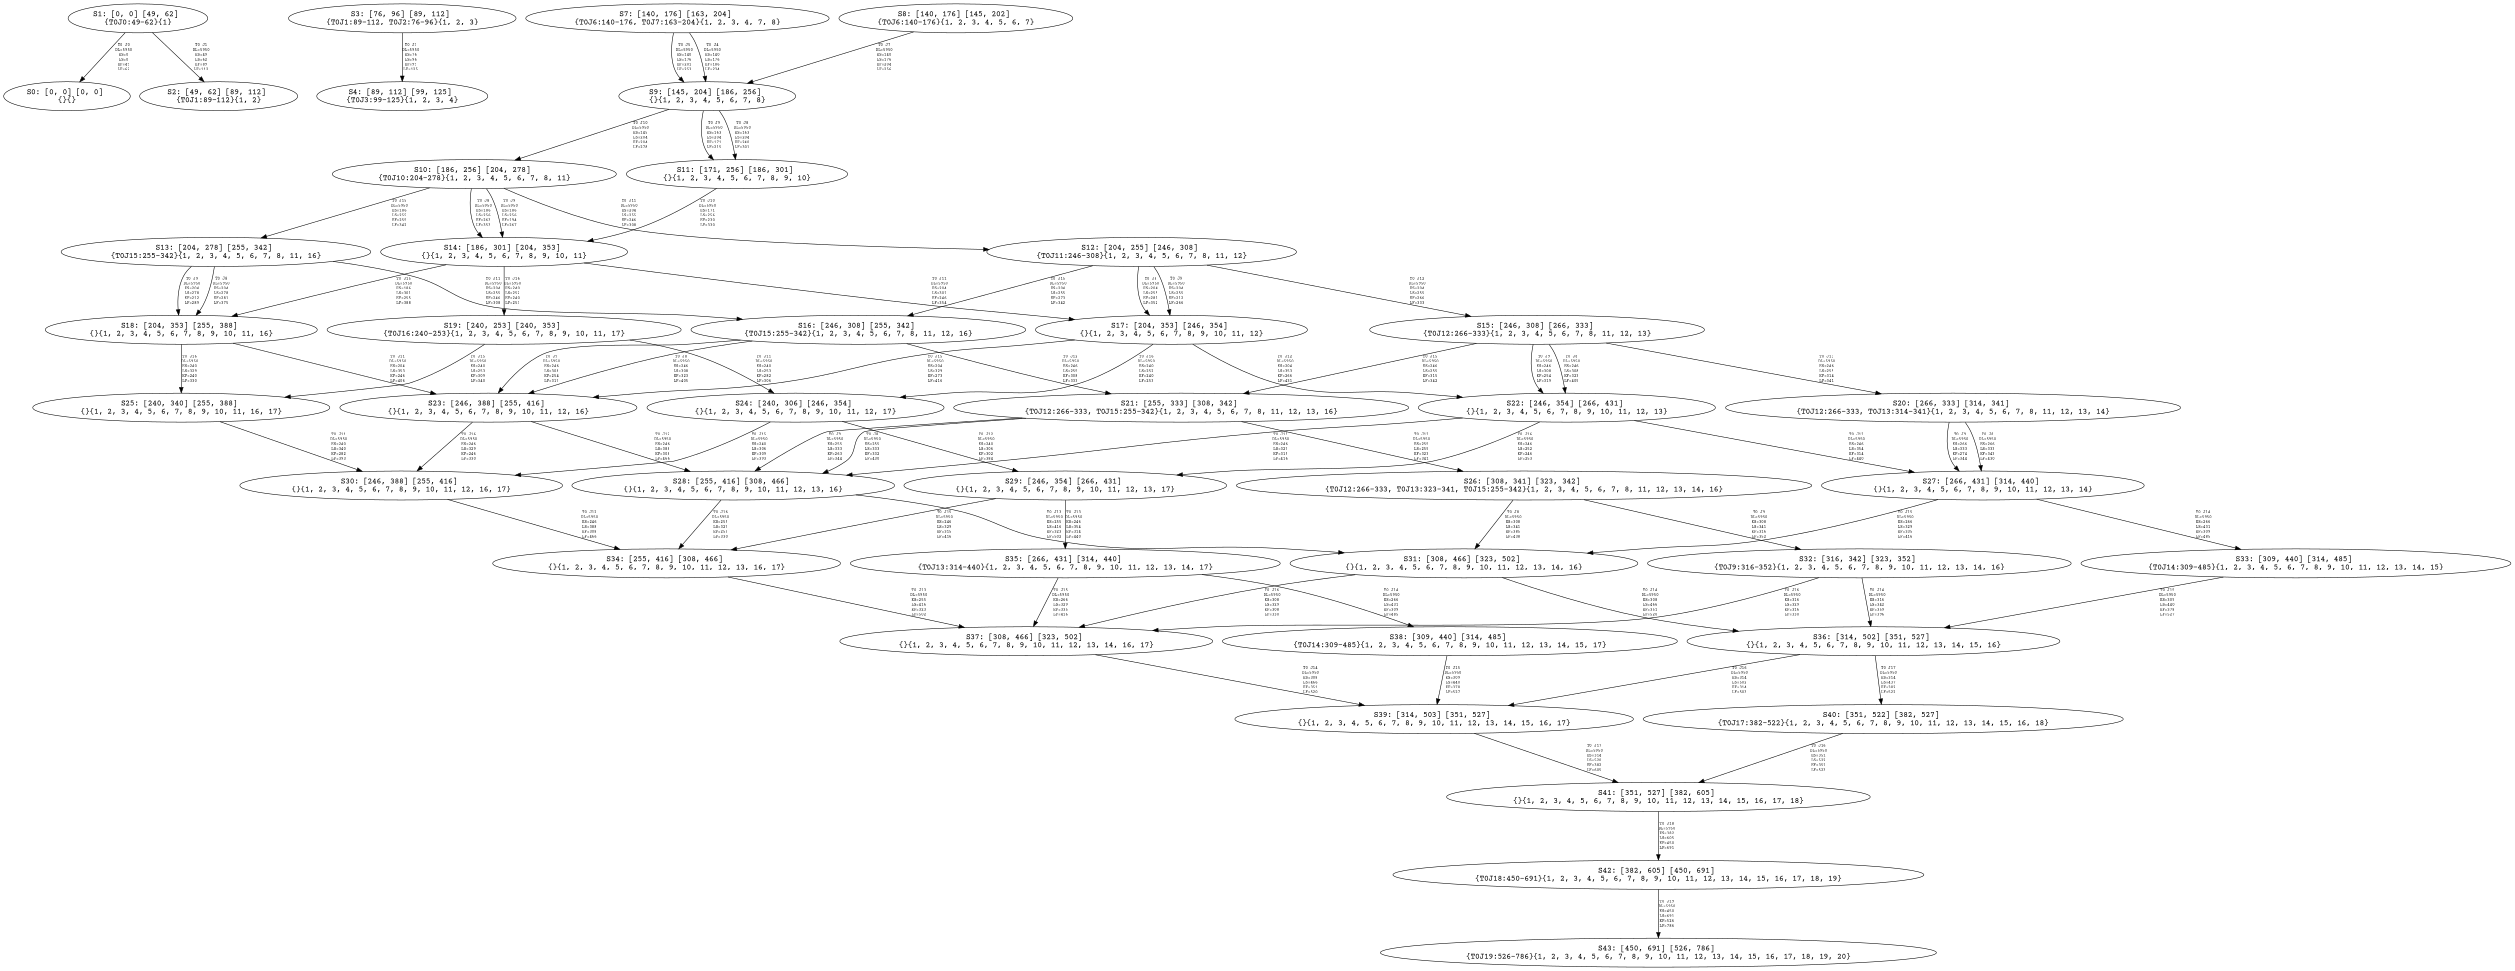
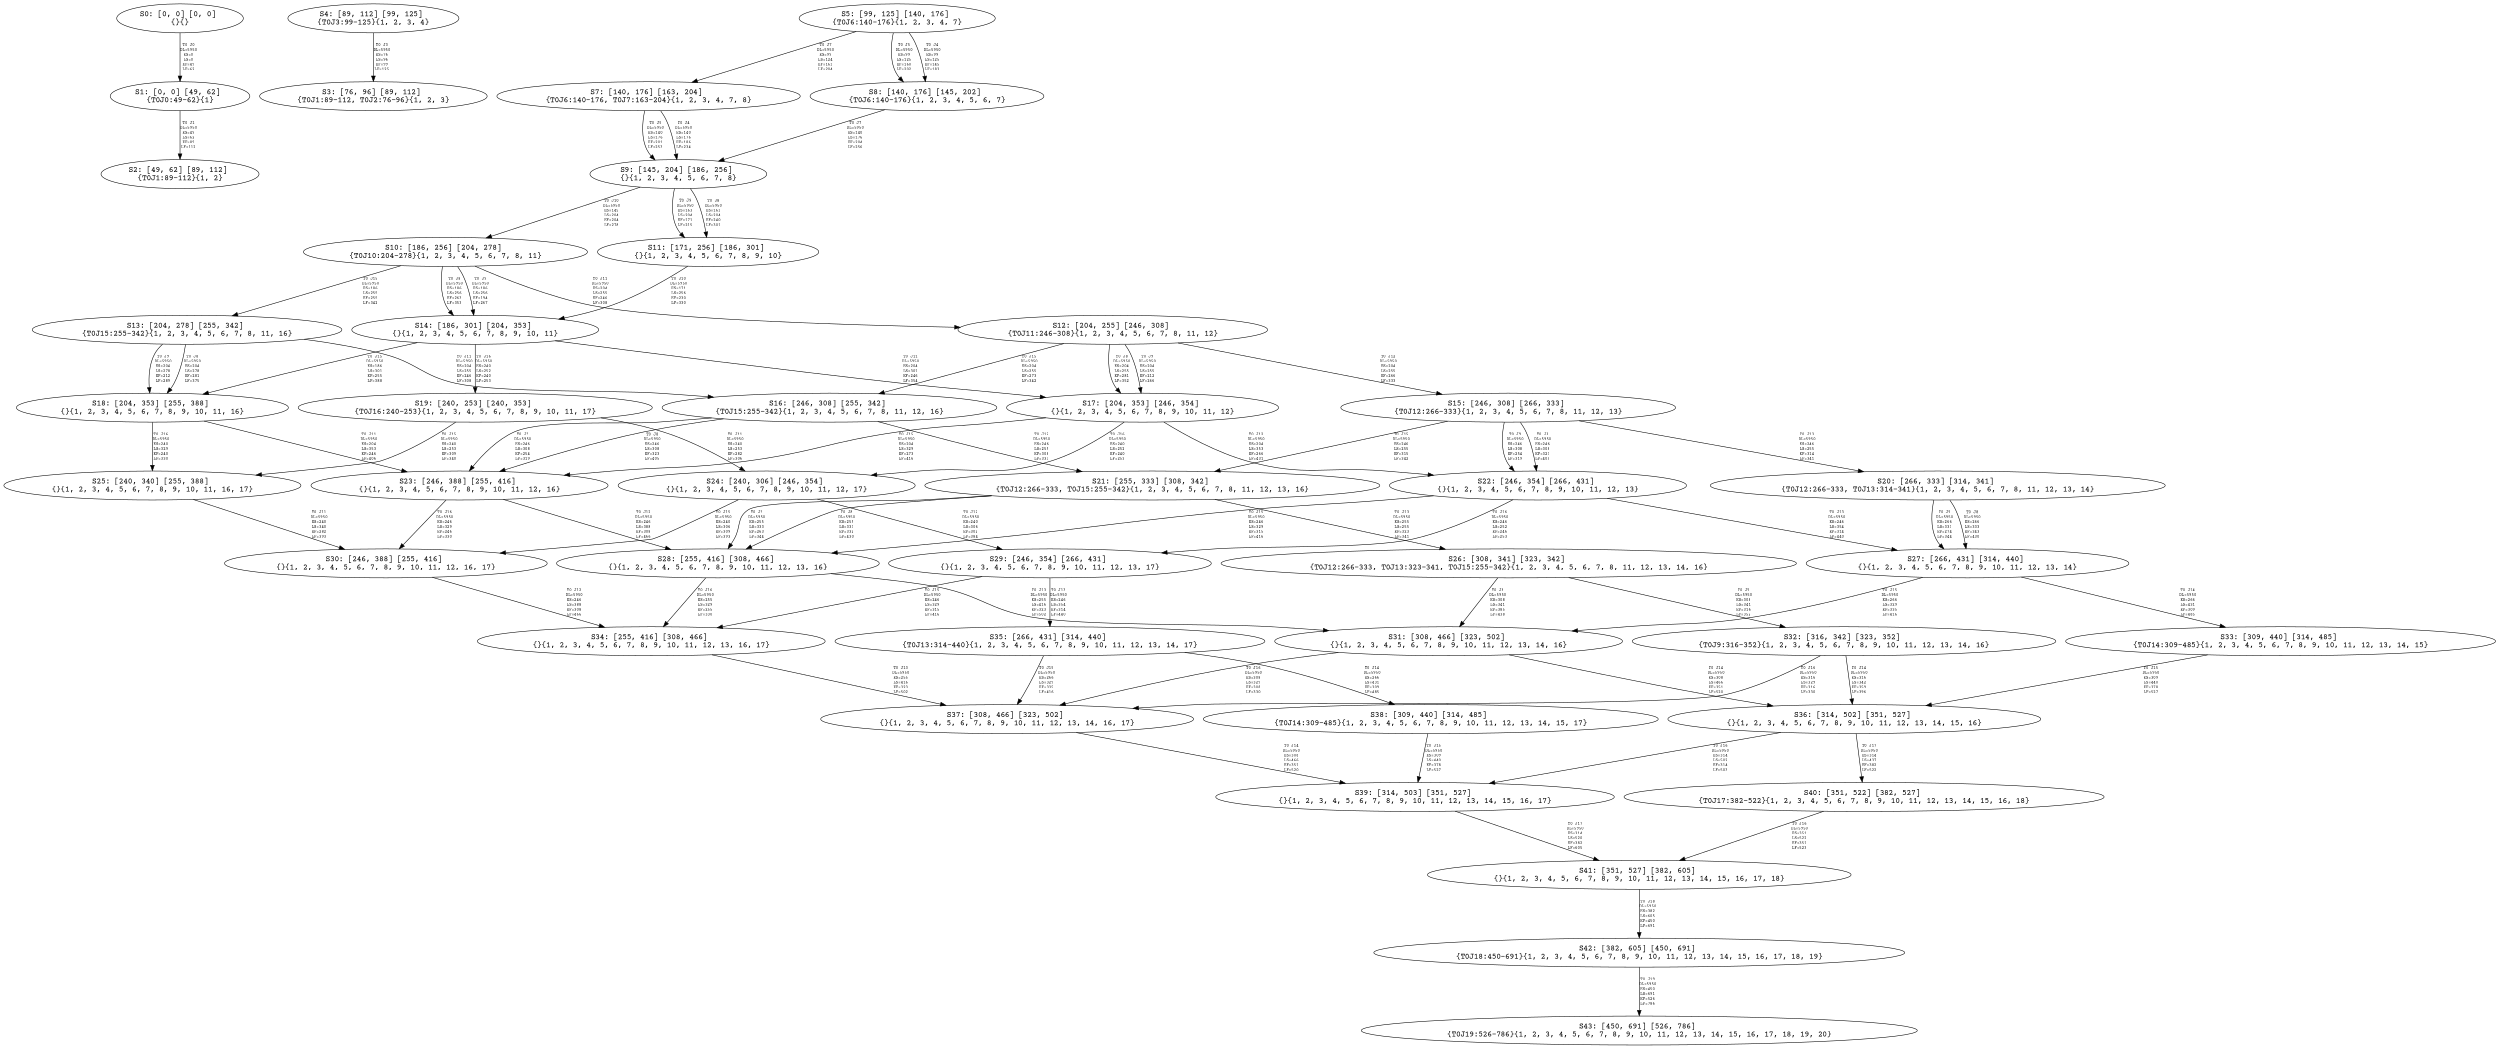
none -> (897, 18)
(402, 54) -> (373, 54)
(104, 55) -> (180, 54)
